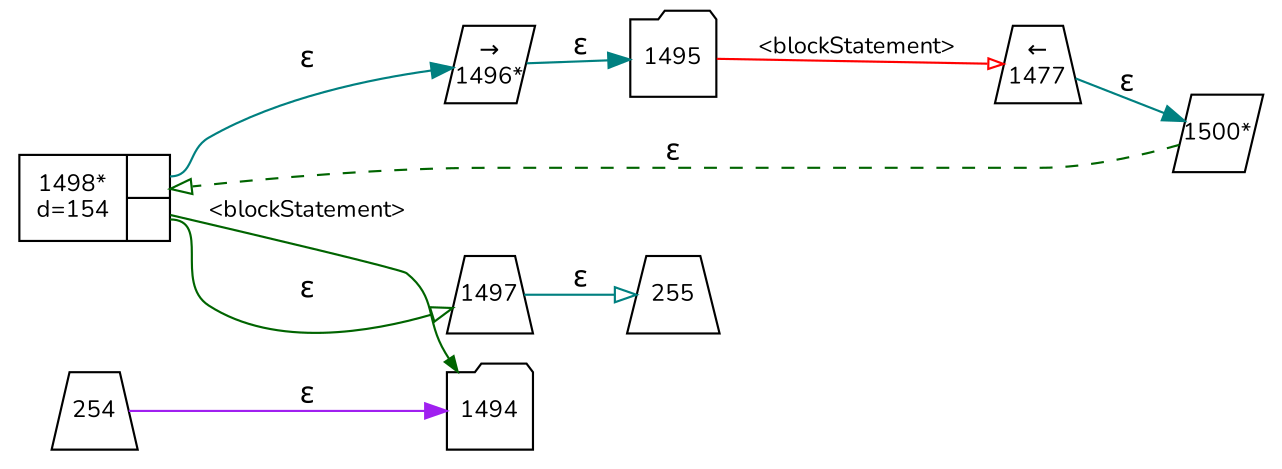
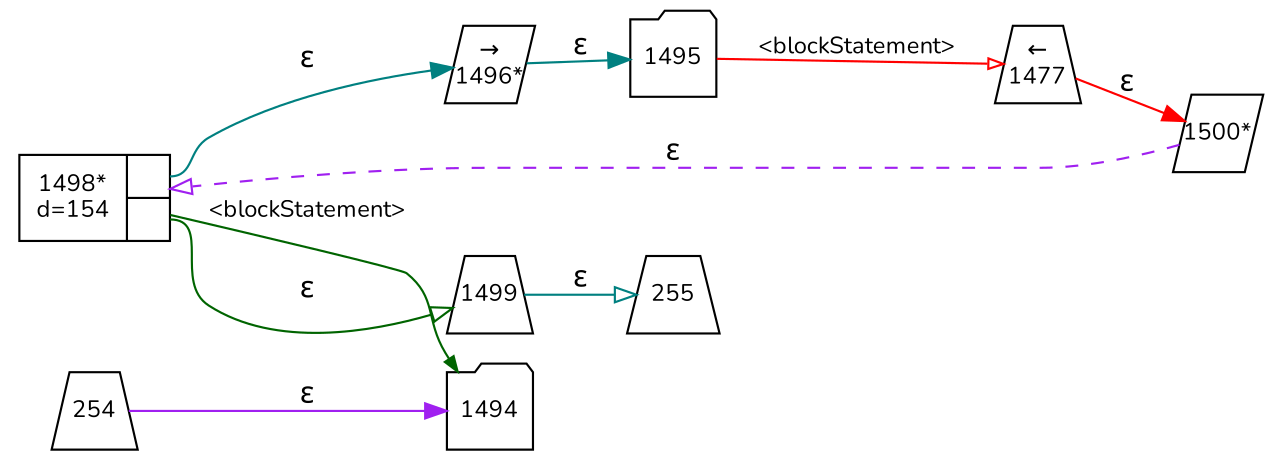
(1120, 96) -> (1120, 96)
(687, 168) -> (687, 168)
(490, 295) -> (490, 295)
